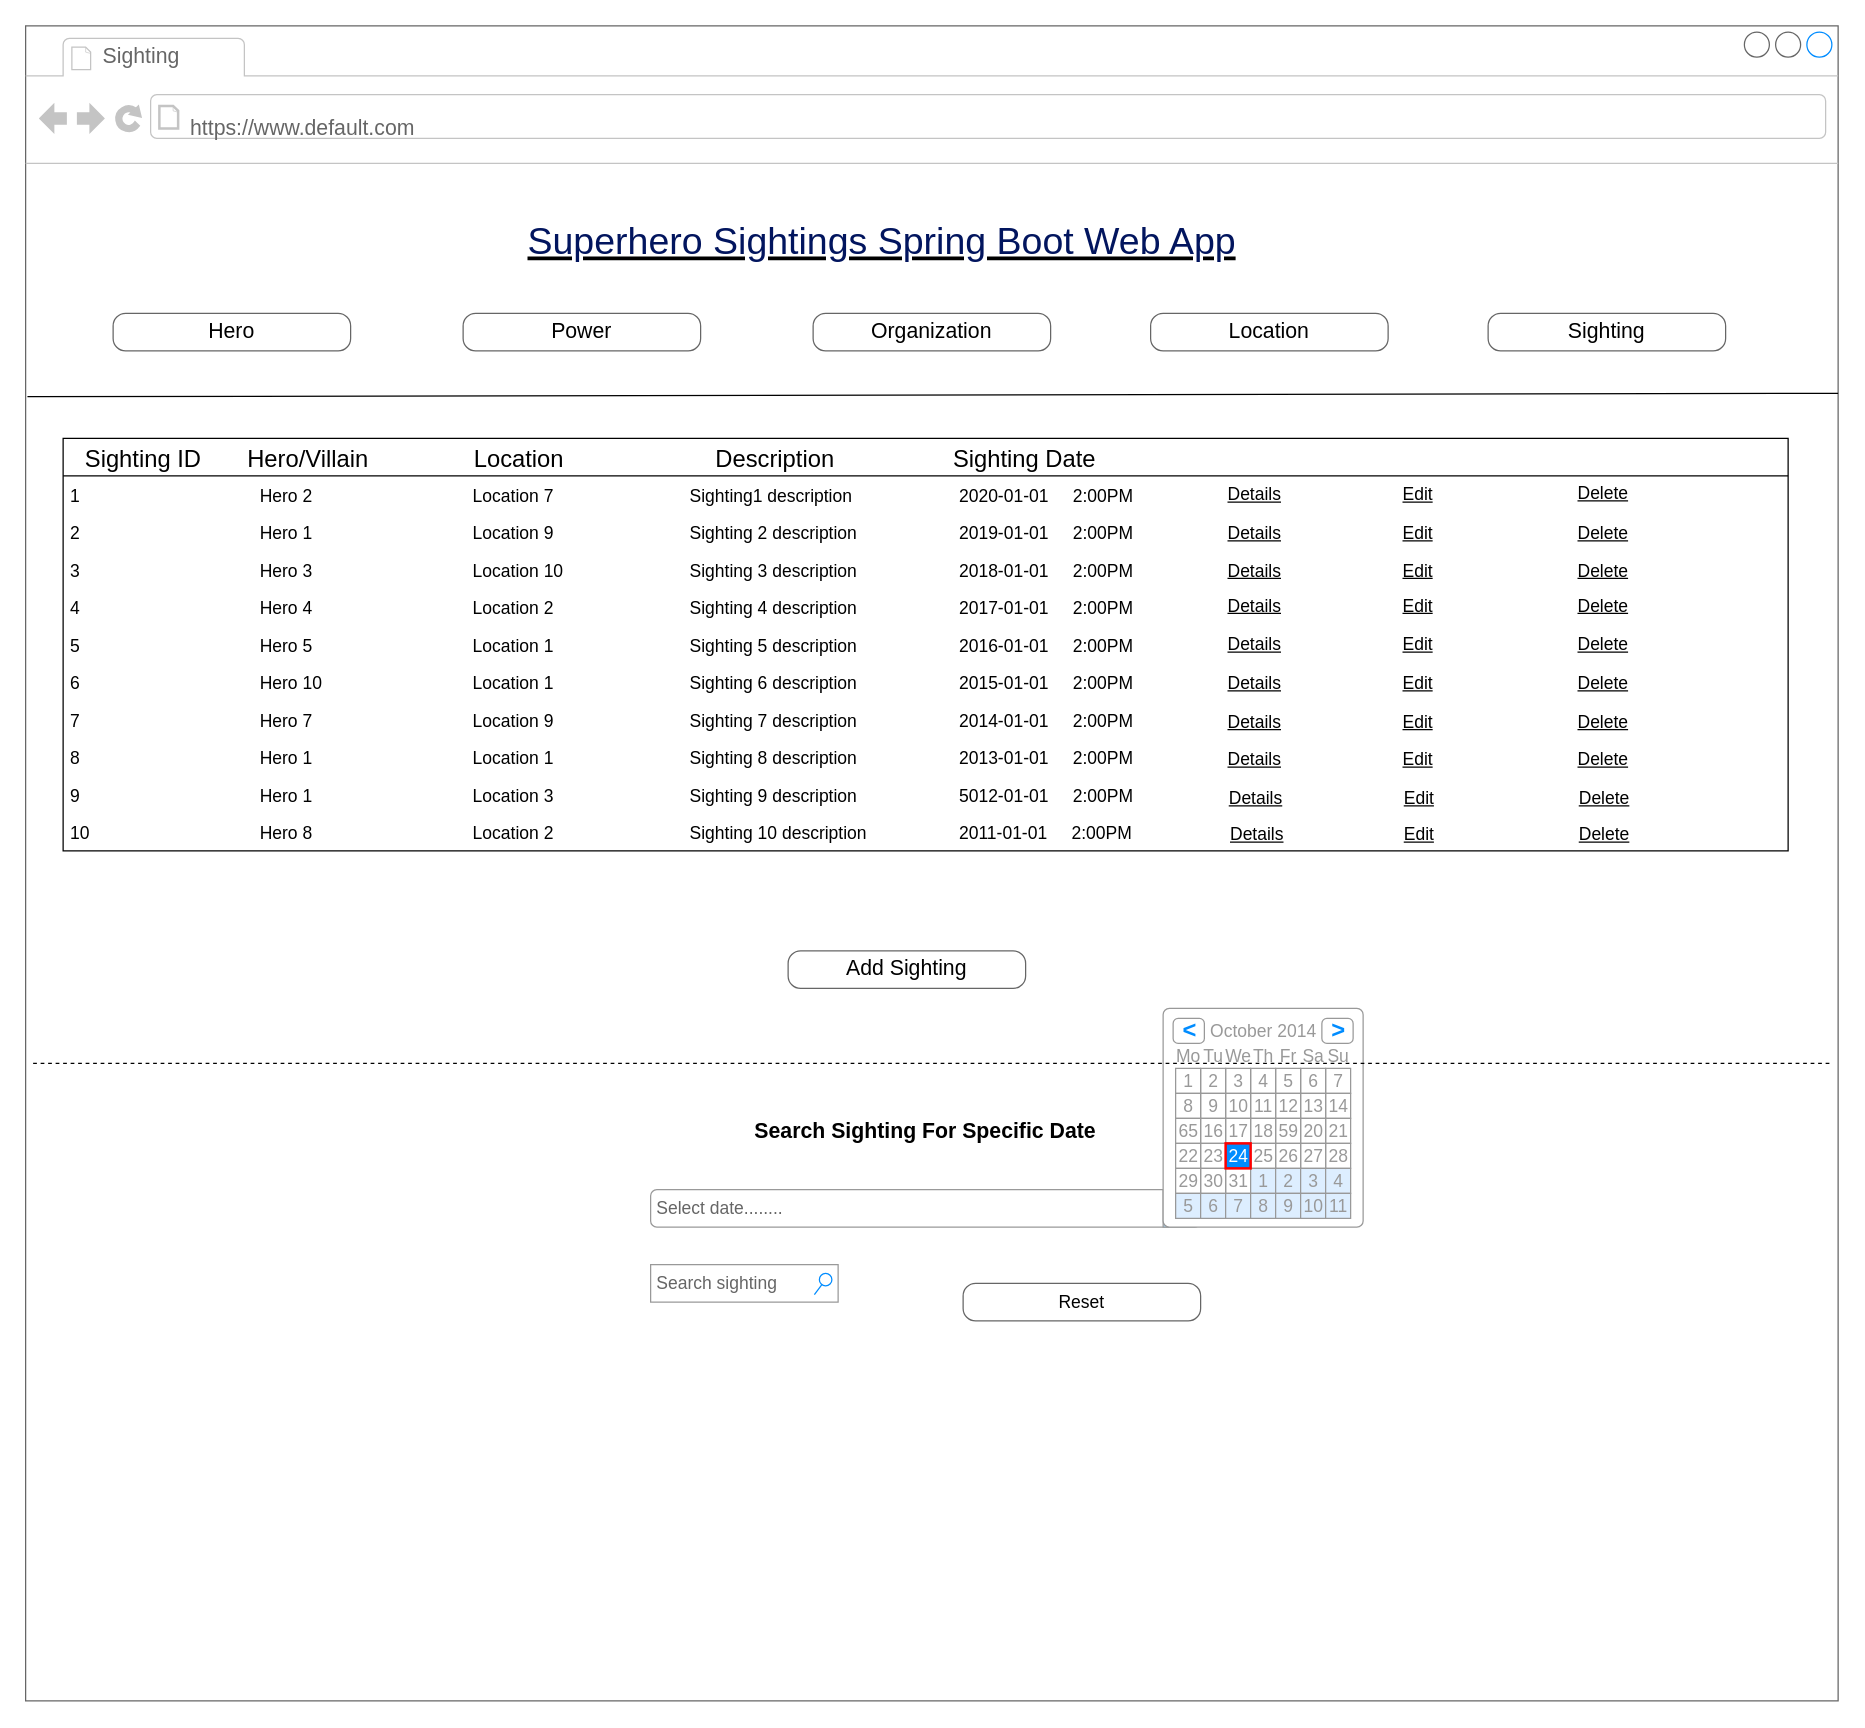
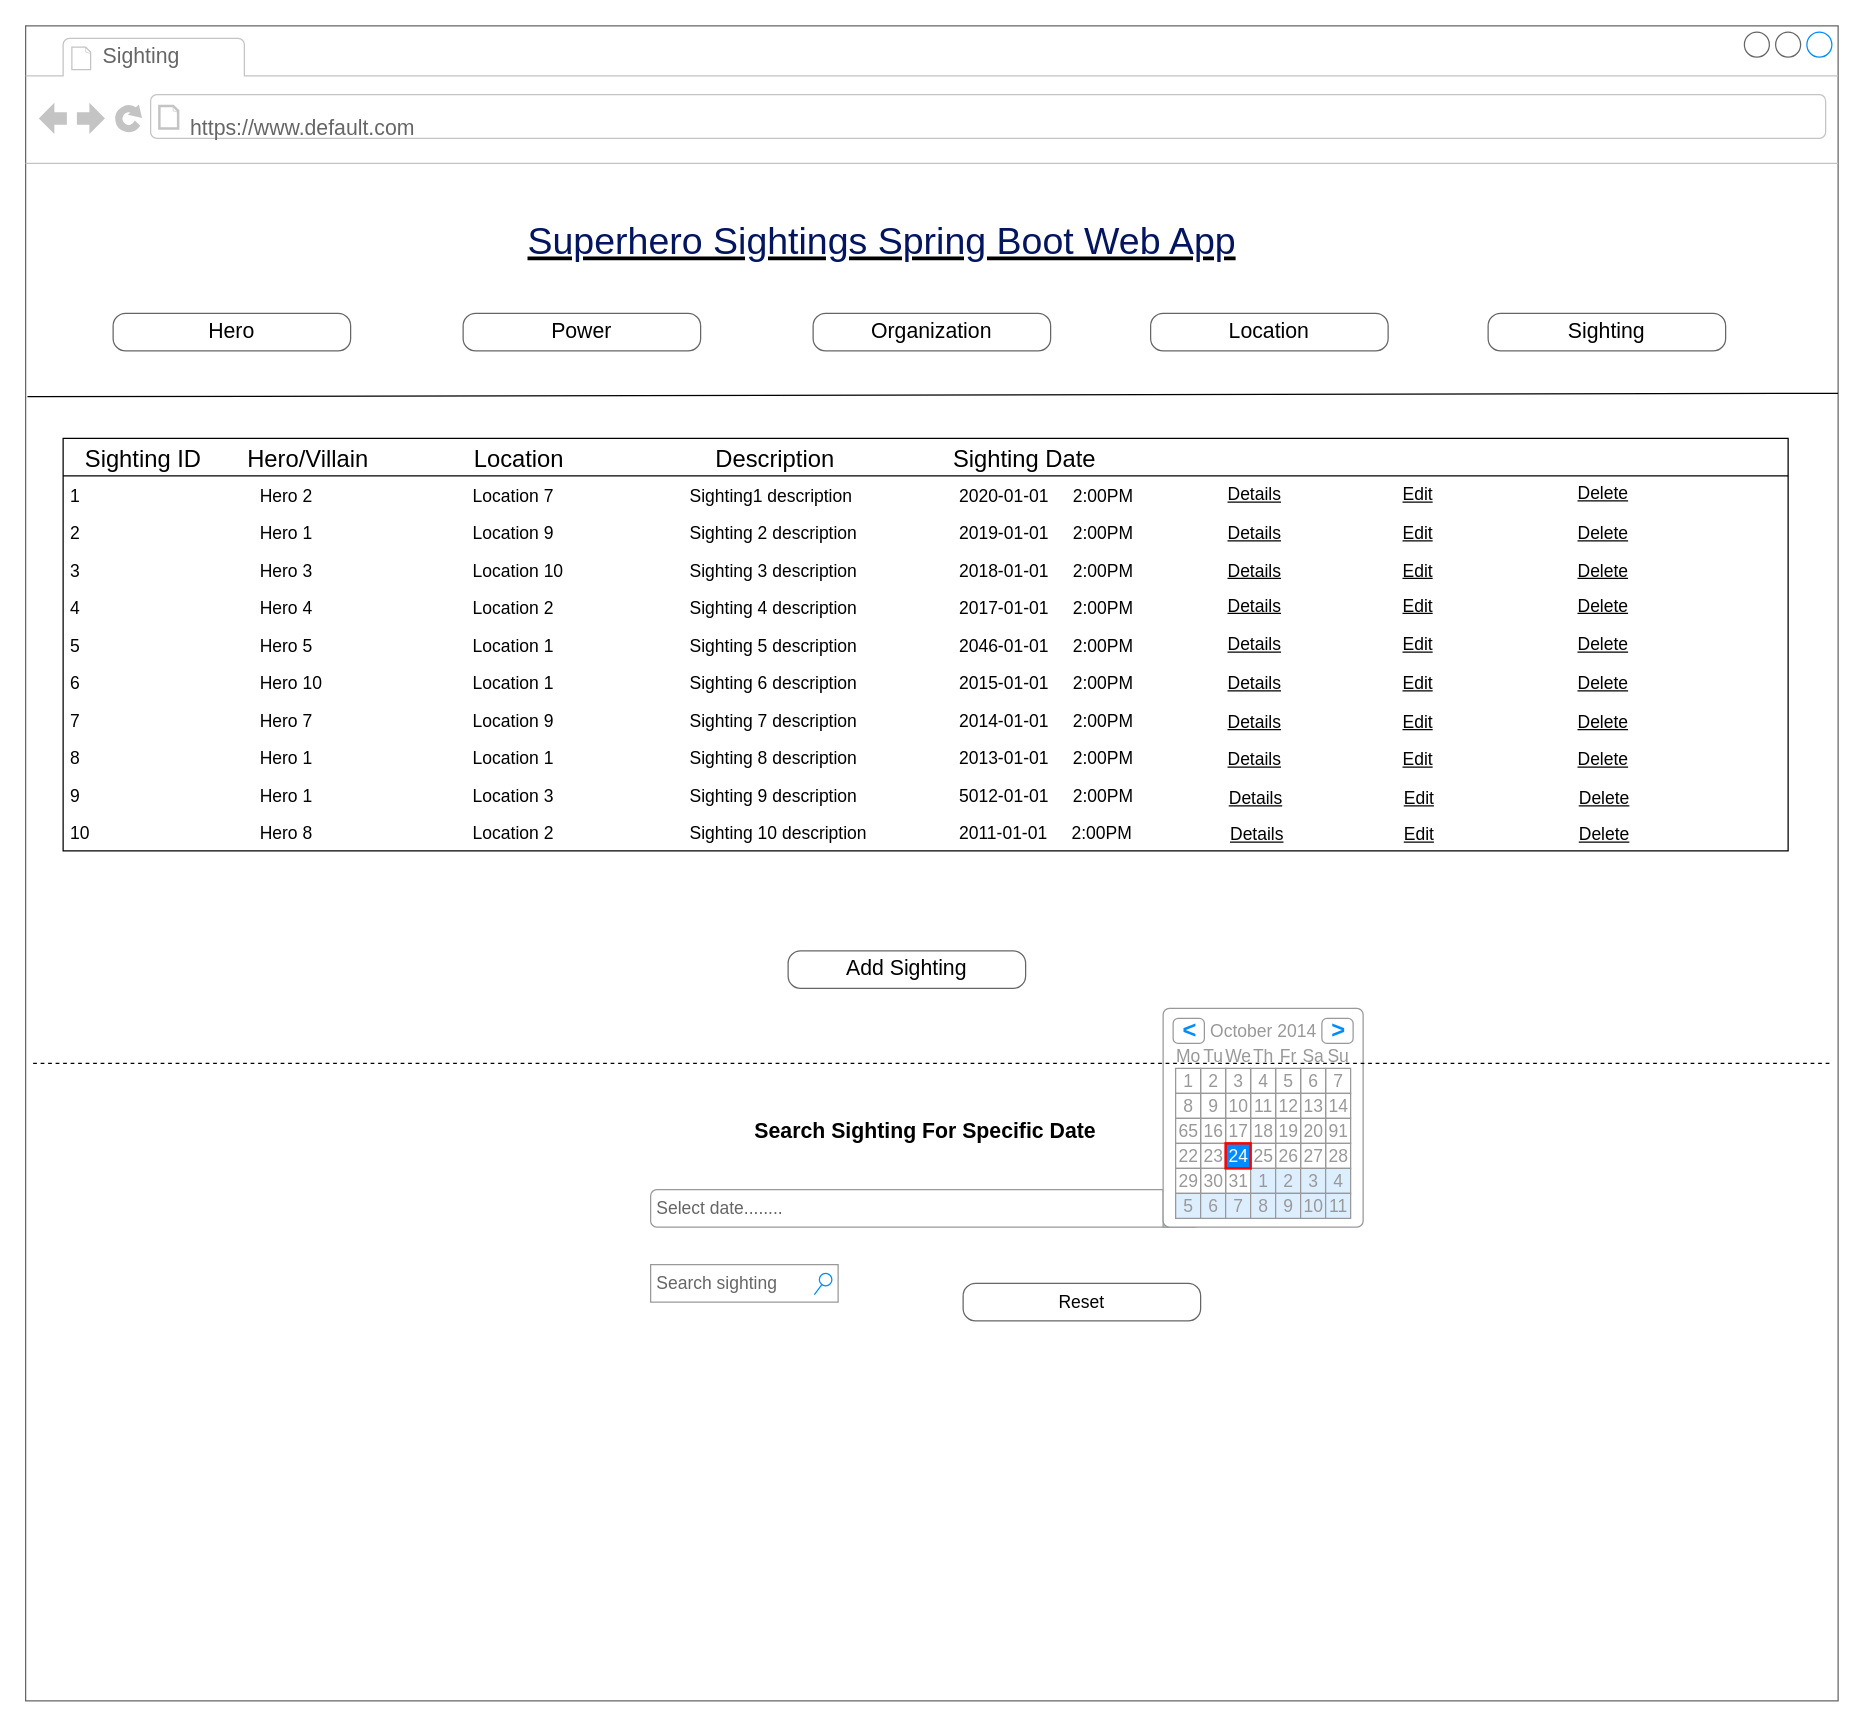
(788, 645) -> (788, 645)
(1289, 1131) -> (1289, 1131)
(1339, 1131) -> (1339, 1131)
